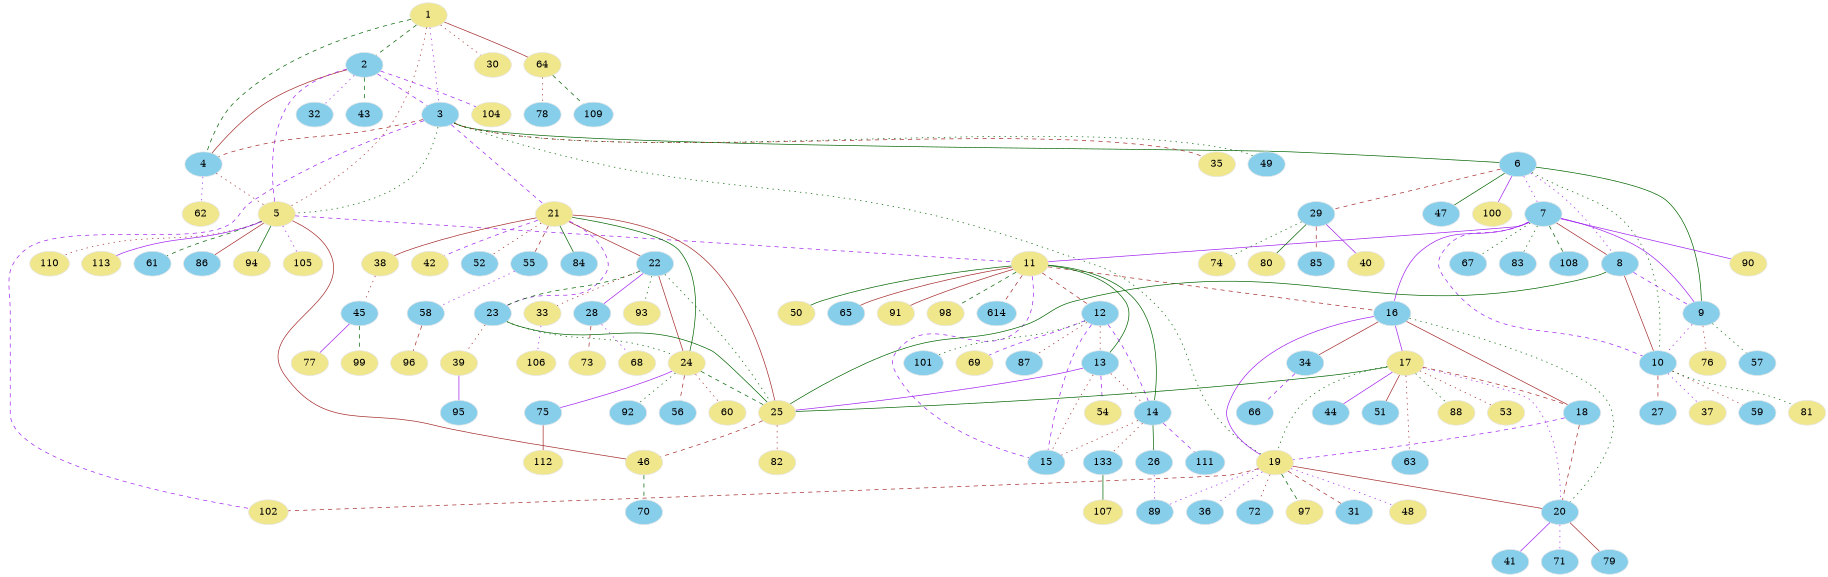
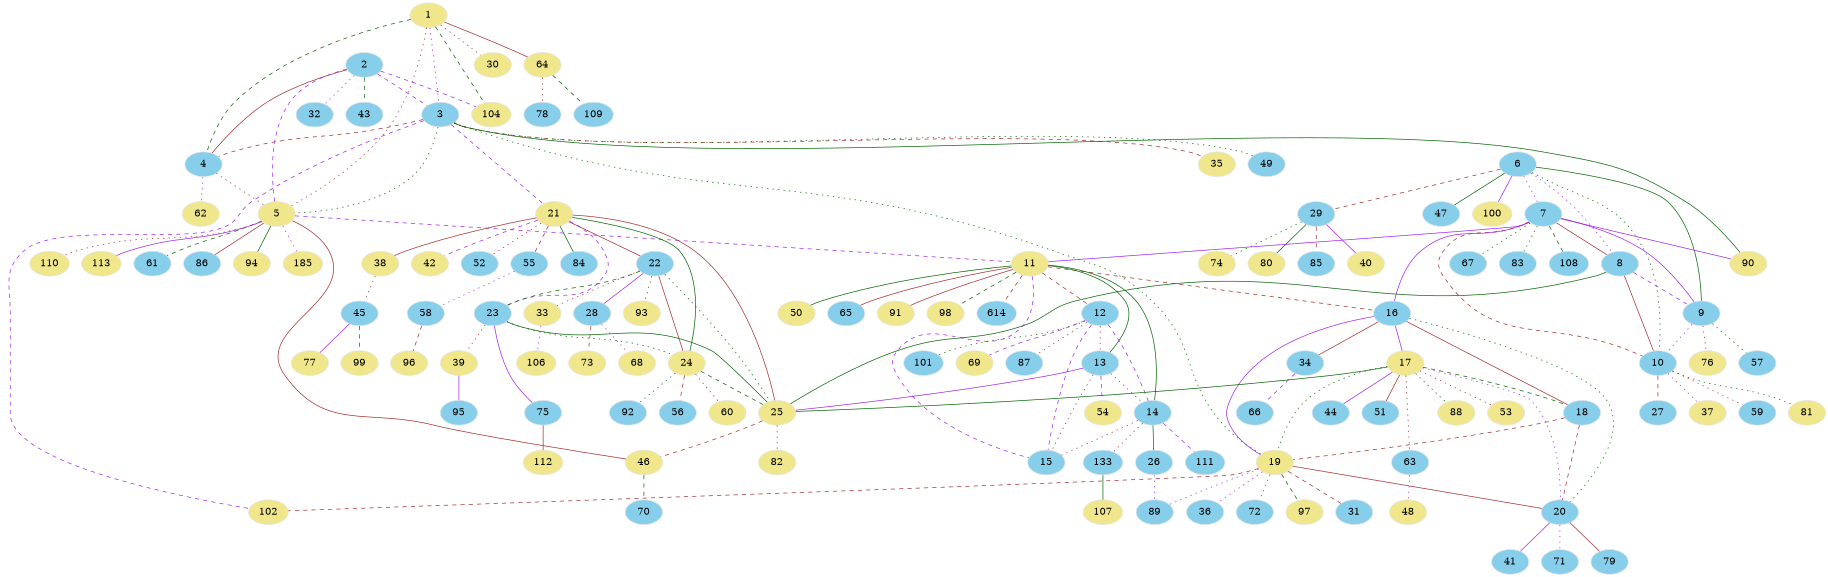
(396, 40) -> (460, 65)
(976, 147) -> (1013, 144)
(303, 264) -> (303, 264)
(1479, 312) -> (1479, 312)
(1521, 390) -> (1521, 390)
(617, 391) -> (506, 368)
(1430, 442) -> (1430, 442)
(1342, 486) -> (1409, 490)
